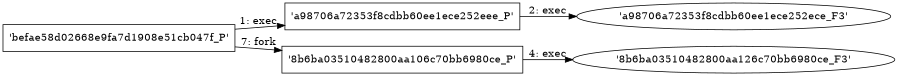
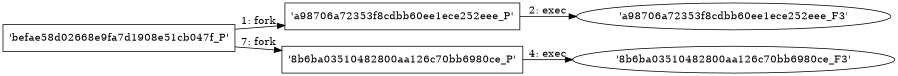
(734, 16) -> (734, 16)
(258, 21) -> (258, 21)
(402, 60) -> (402, 60)
